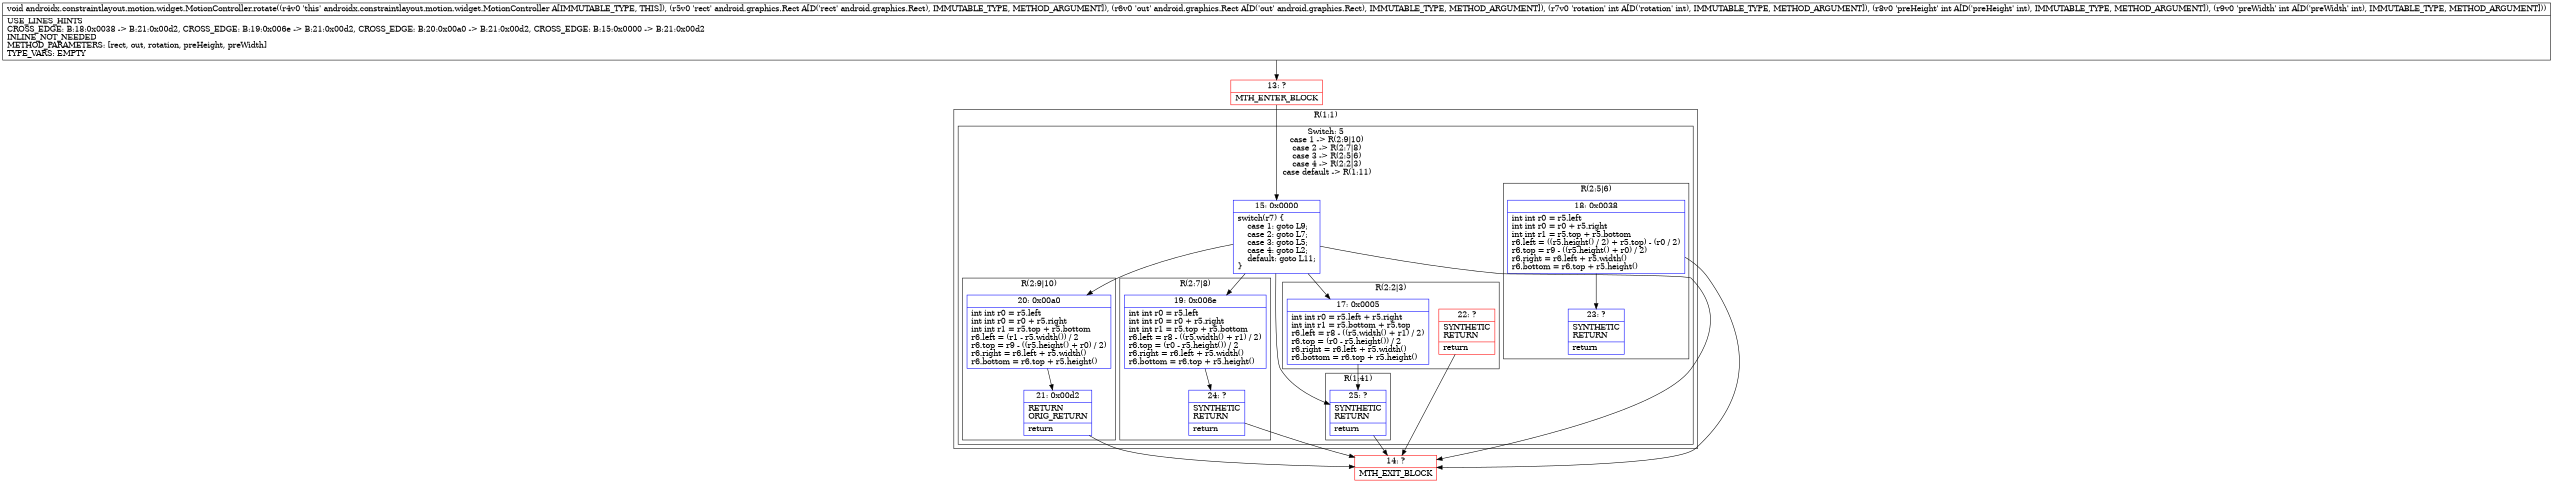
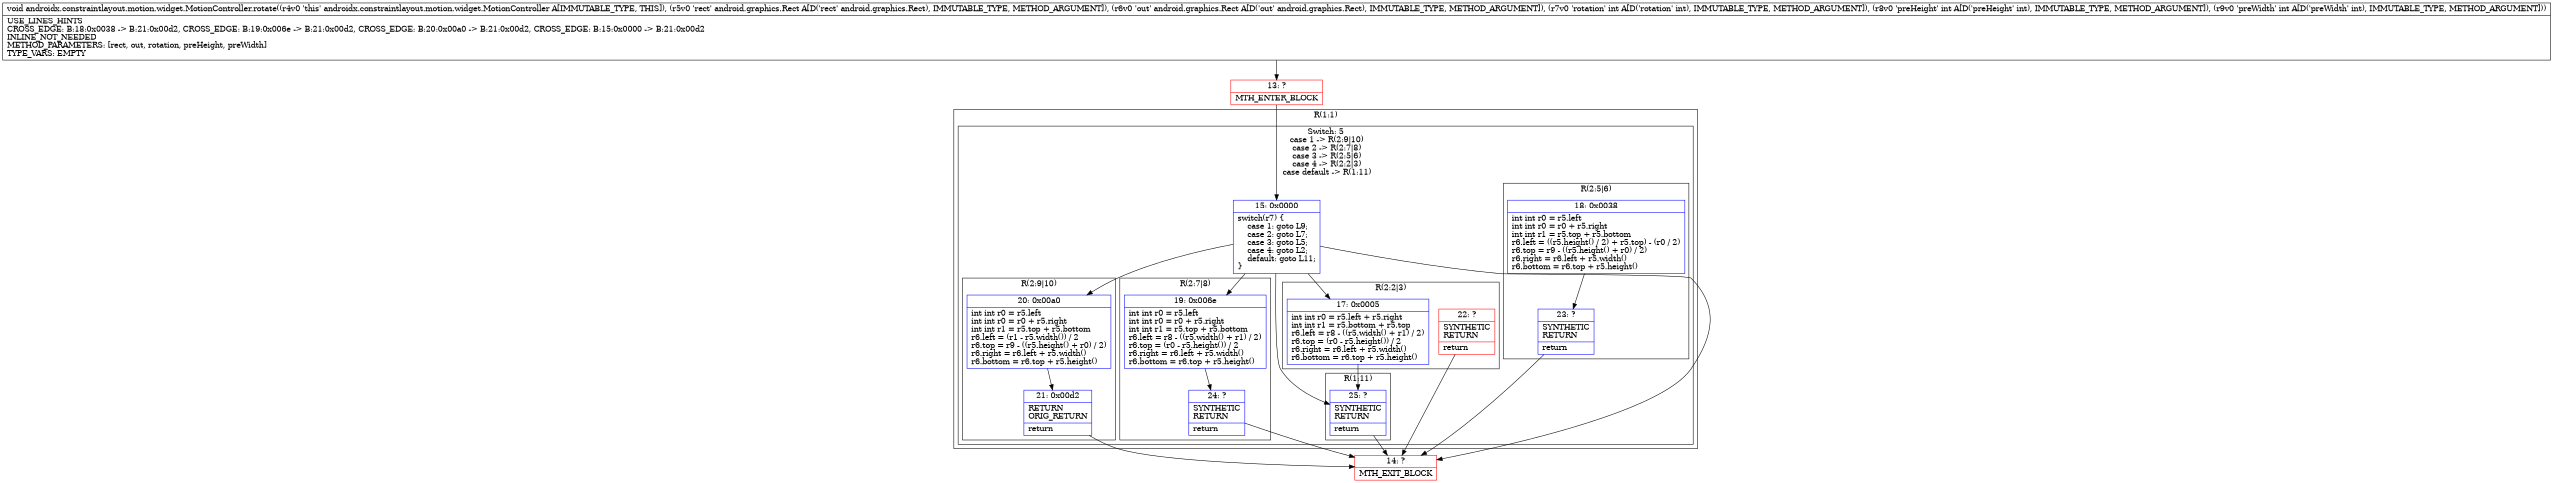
(1358, 379) -> (1358, 379)
(1680, 455) -> (1487, 406)
